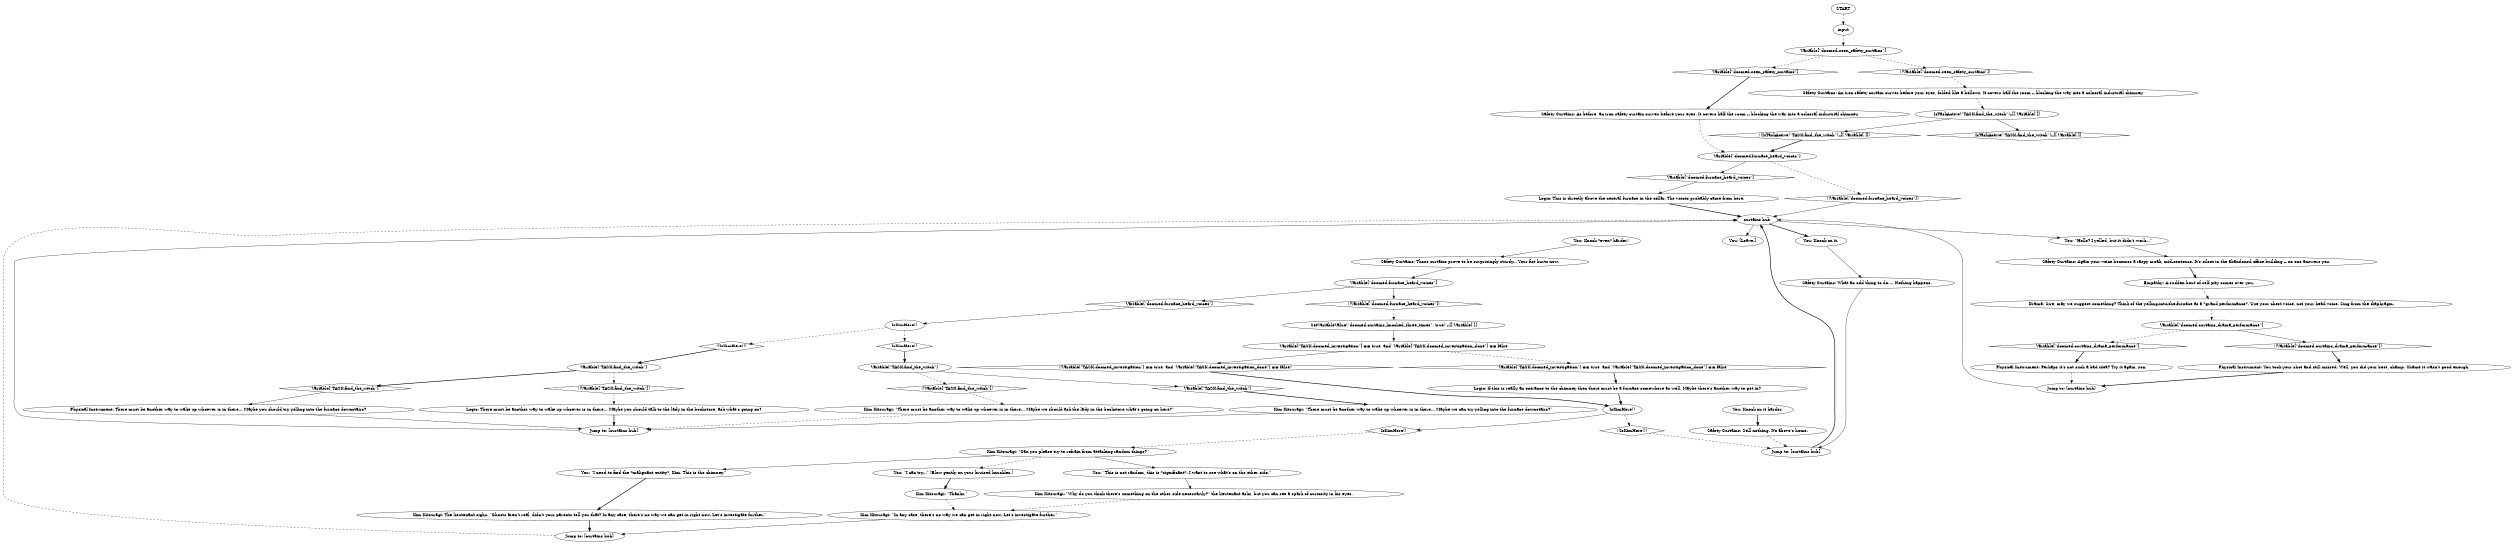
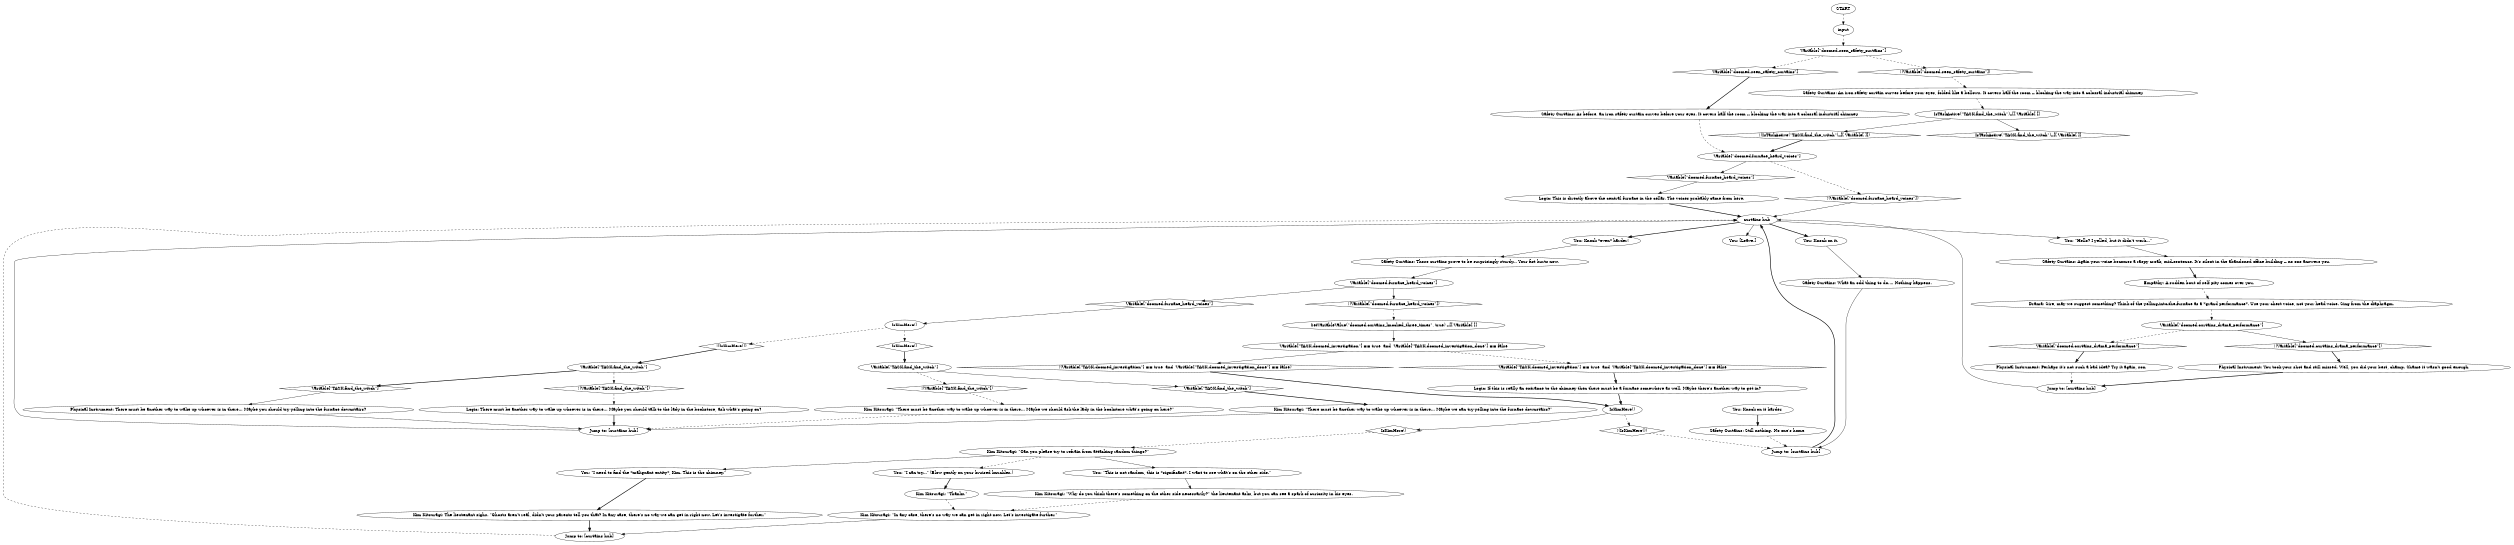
none -> (1685, 230)
(1758, 431) -> (1758, 431)
